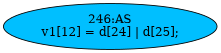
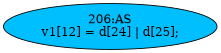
(110, 26) -> (110, 26)
